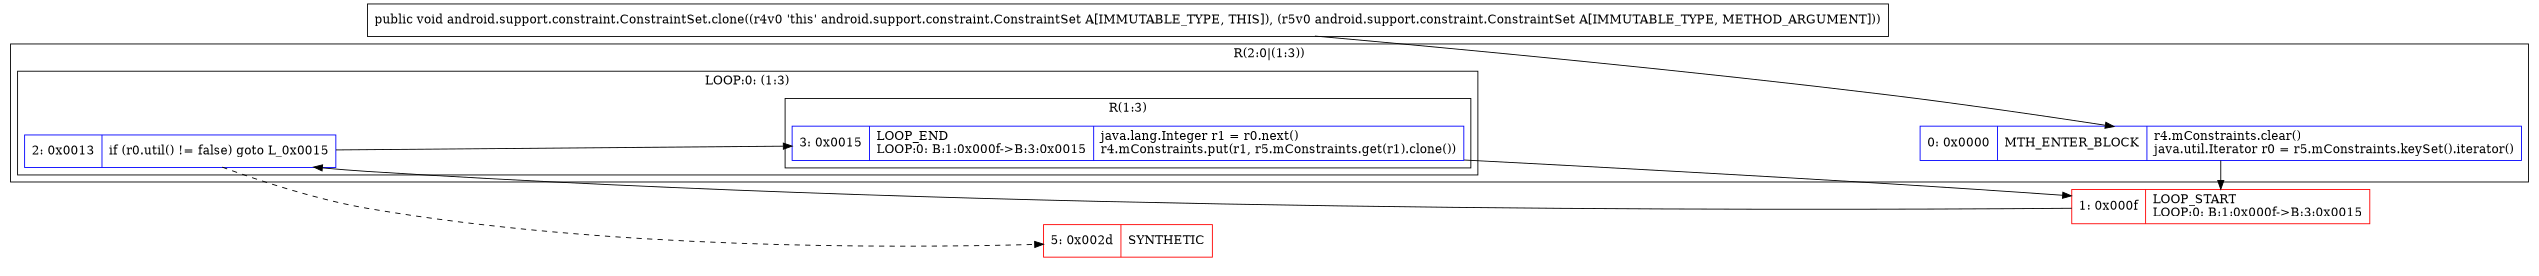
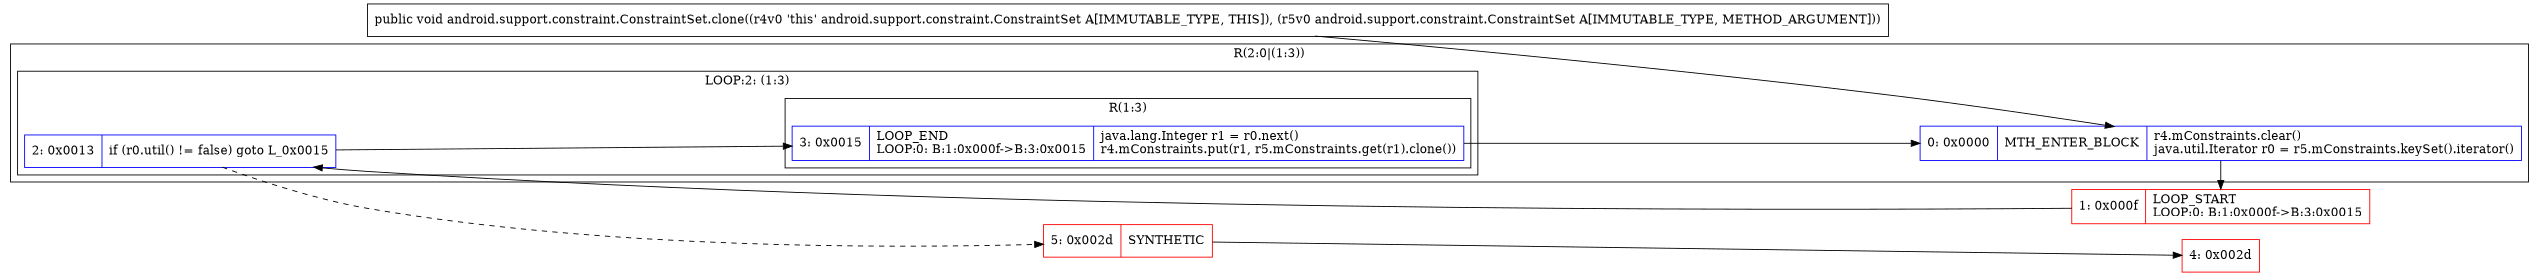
(748, 81) -> (748, 81)
(1763, 176) -> (1687, 143)
none -> (2221, 256)
